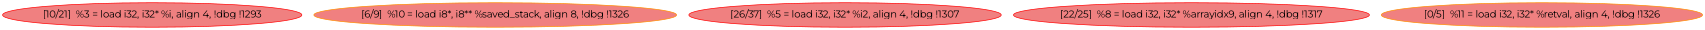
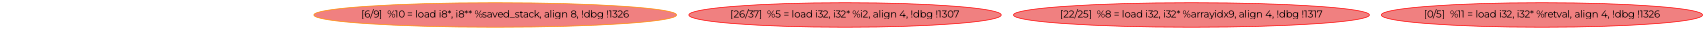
(152, 15) -> none
(1542, 15) -> (1542, 15)
